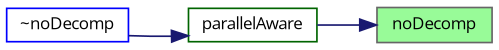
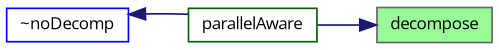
(435, 25) -> (435, 25)
(150, 36) -> (167, 14)
